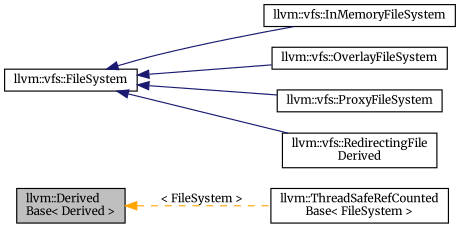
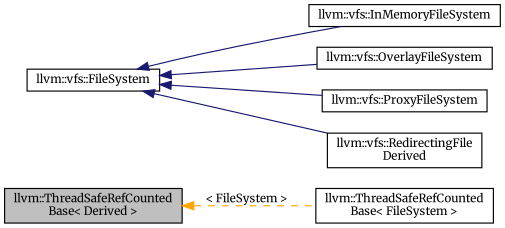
(71, 206) -> (93, 206)
